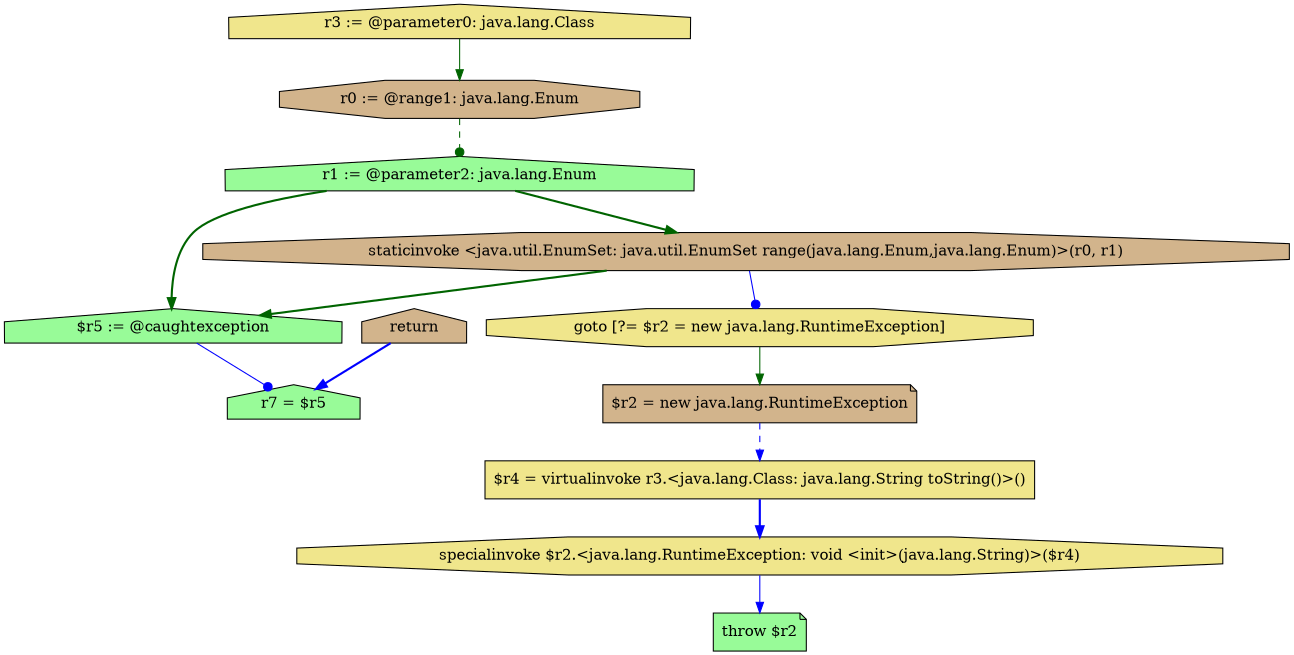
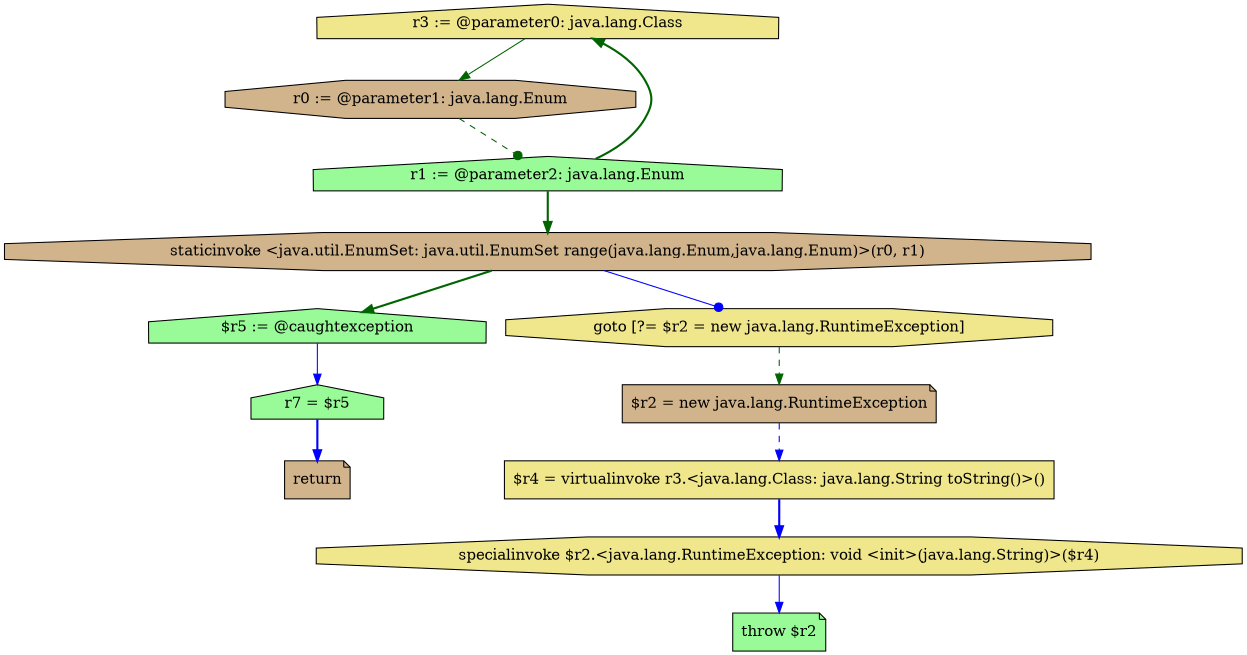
(460, 99) -> (430, 99)
(224, 215) -> (651, 103)
(414, 328) -> (317, 480)
(760, 361) -> (779, 361)
(358, 363) -> (317, 435)
(230, 364) -> (317, 359)
